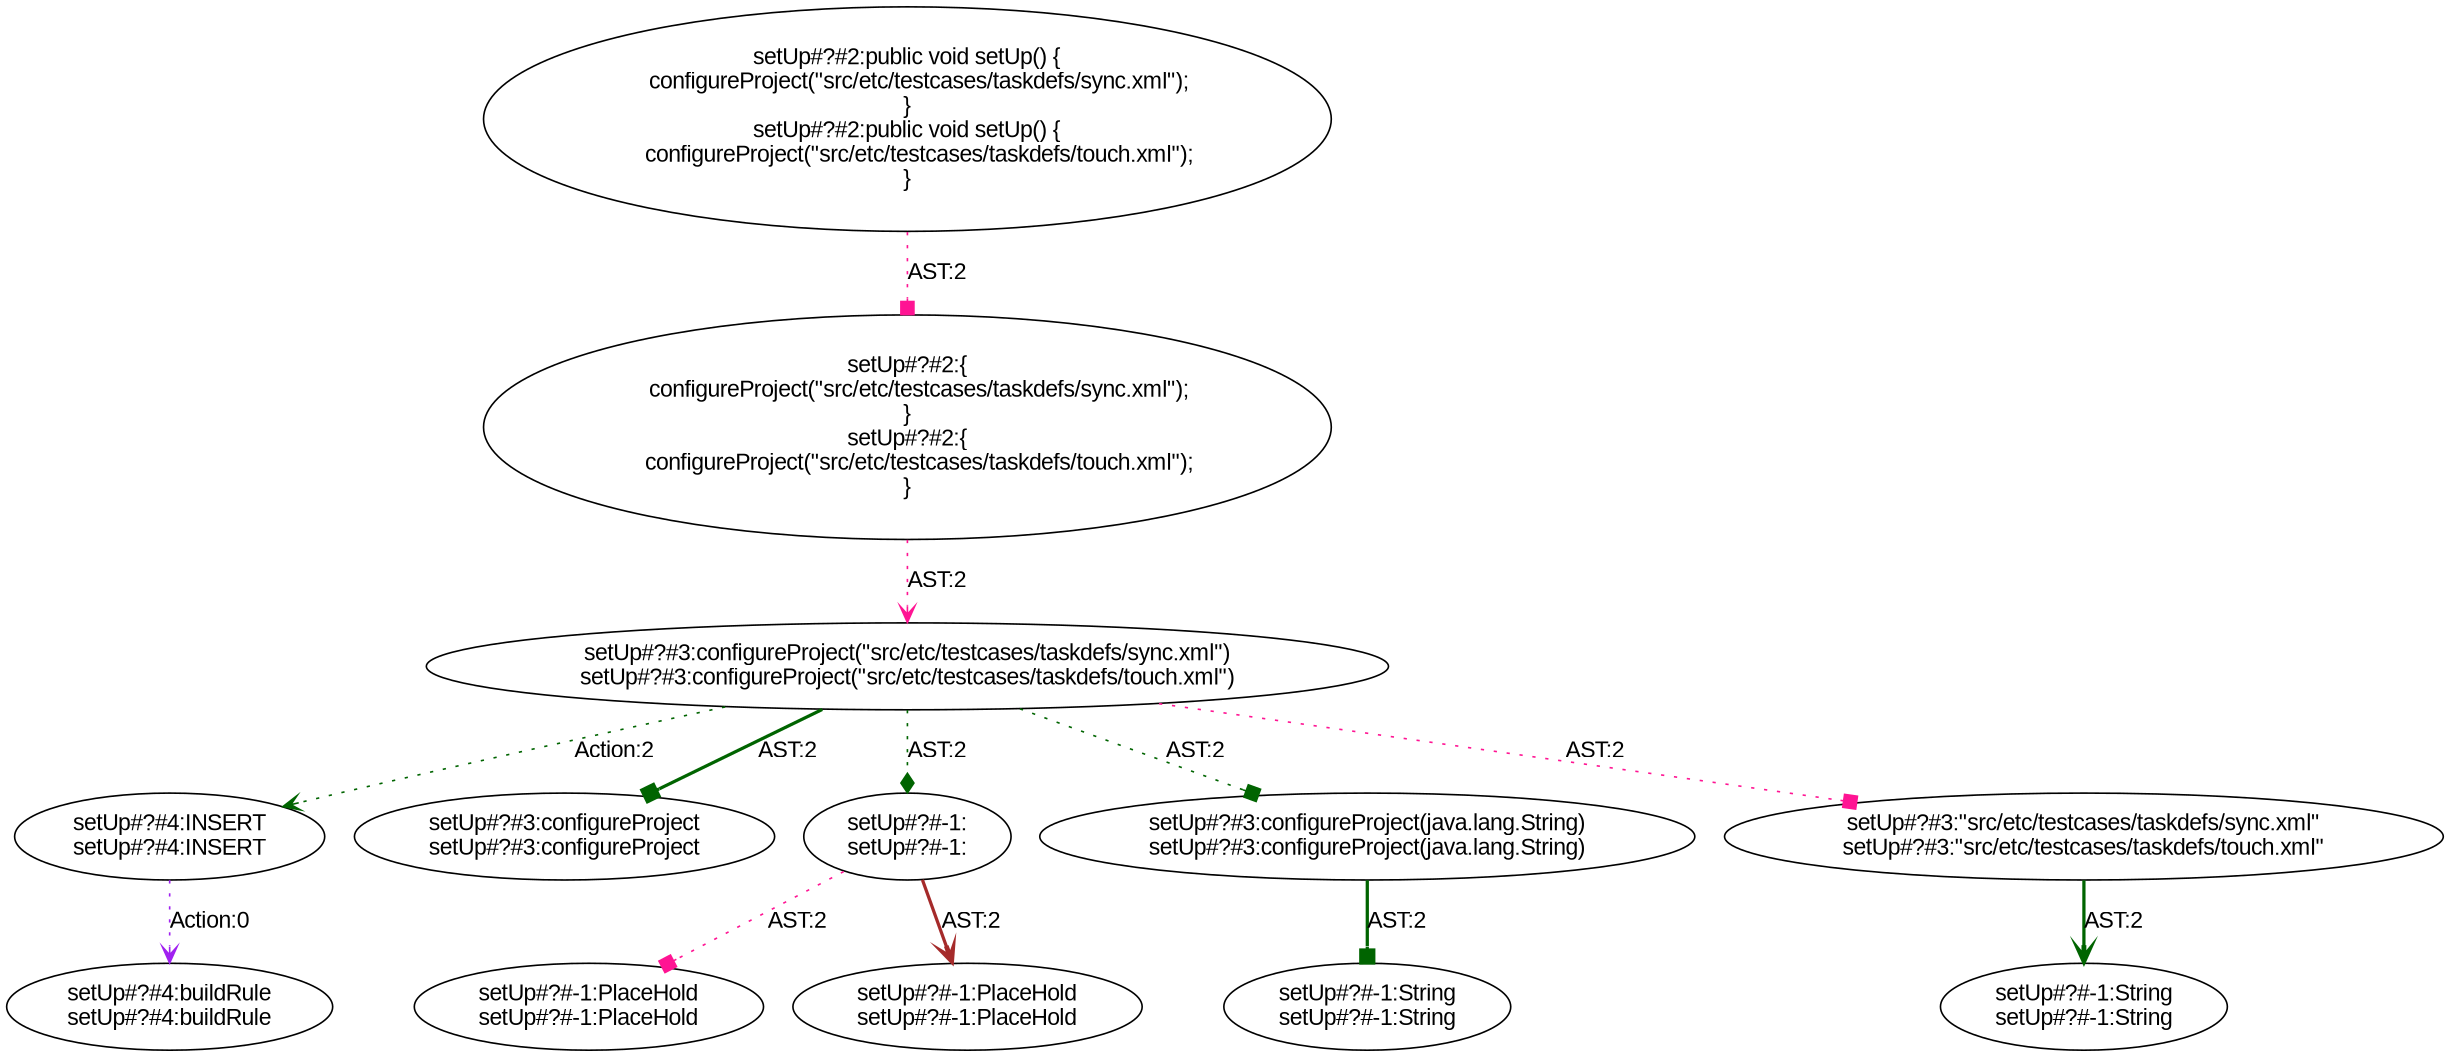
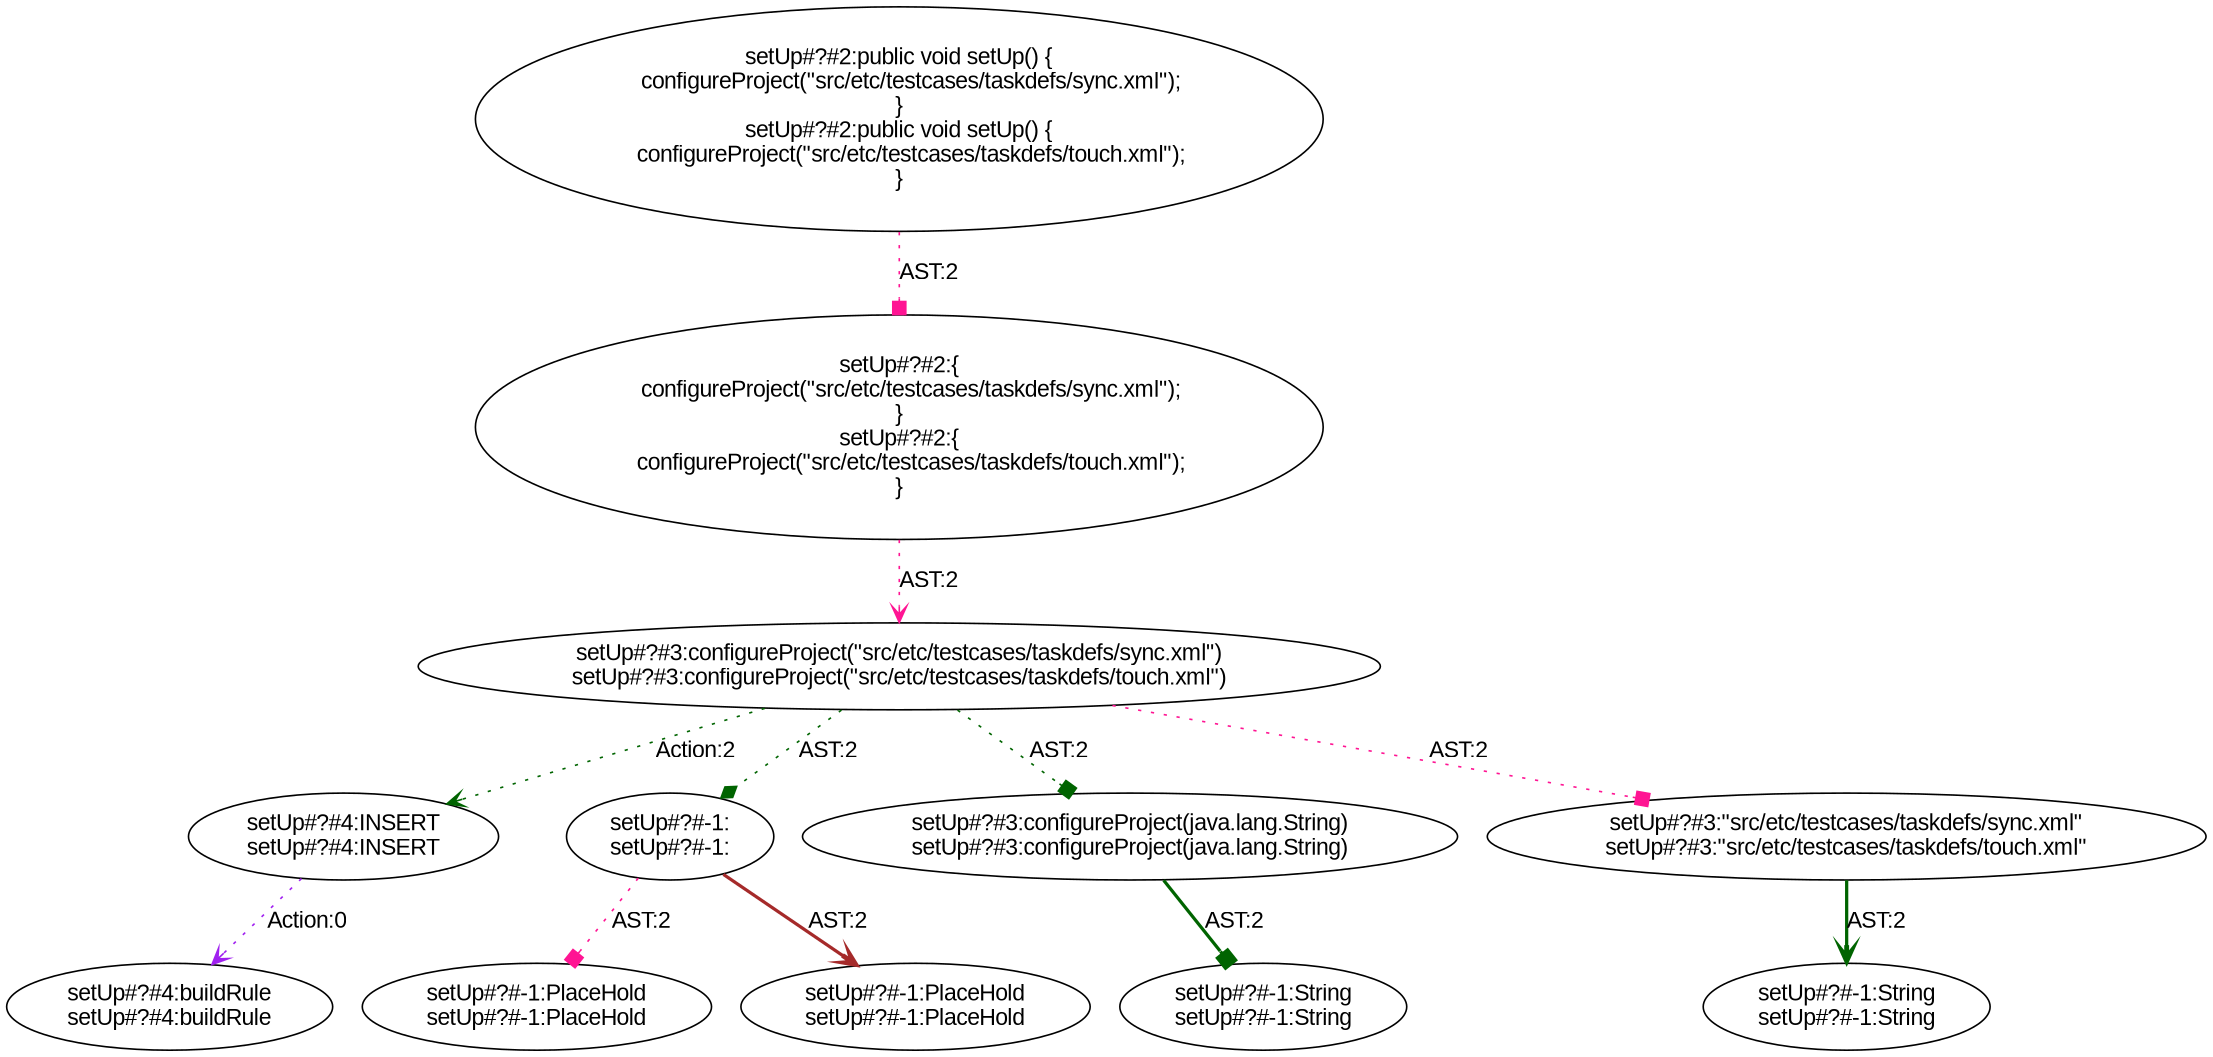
(565, 837) -> none
